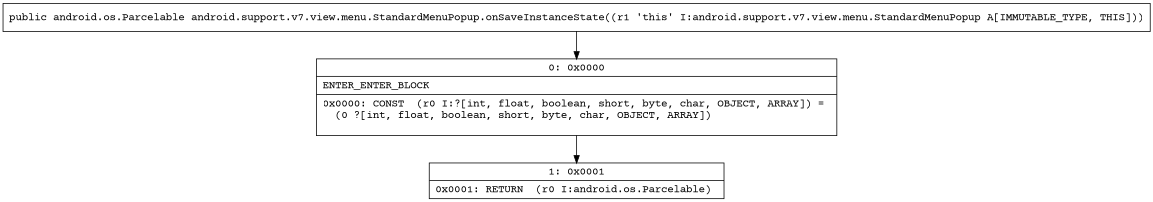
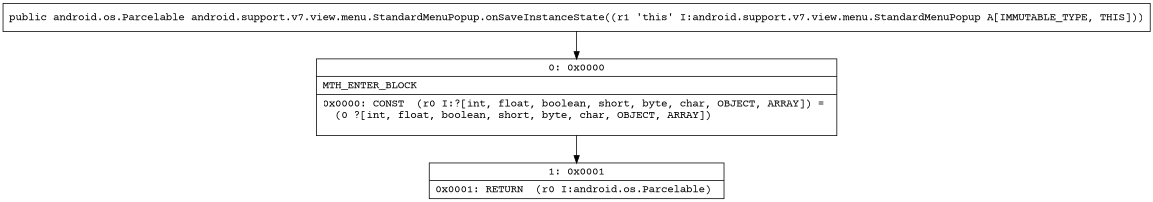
(376, 85) -> (370, 85)
